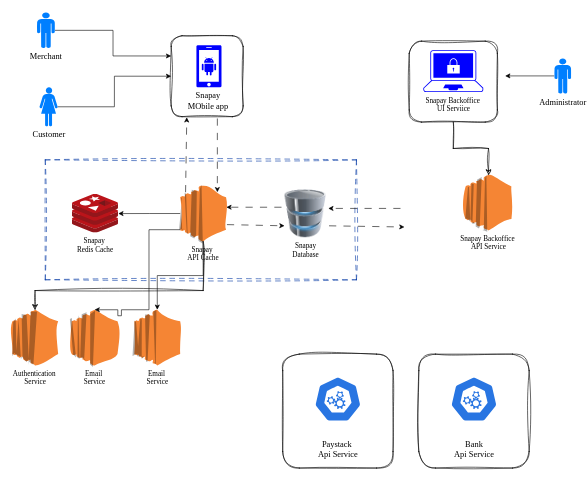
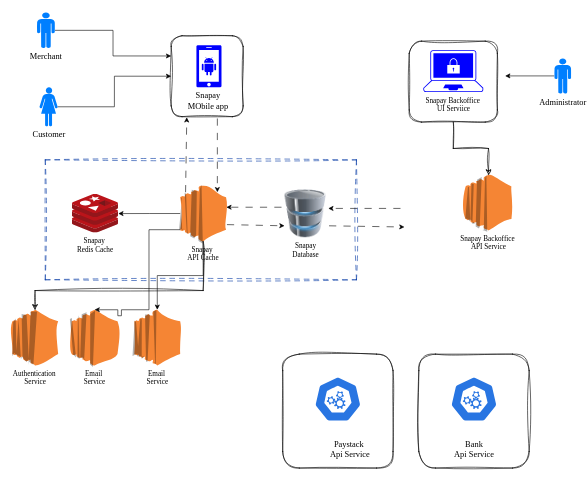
(338, 450) -> (350, 450)
